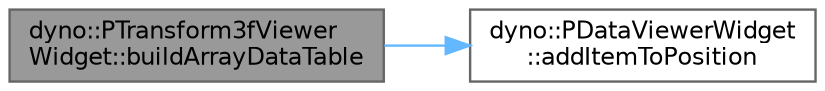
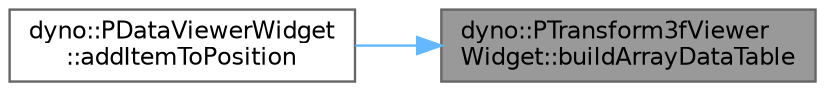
(415, 46) -> (386, 46)
